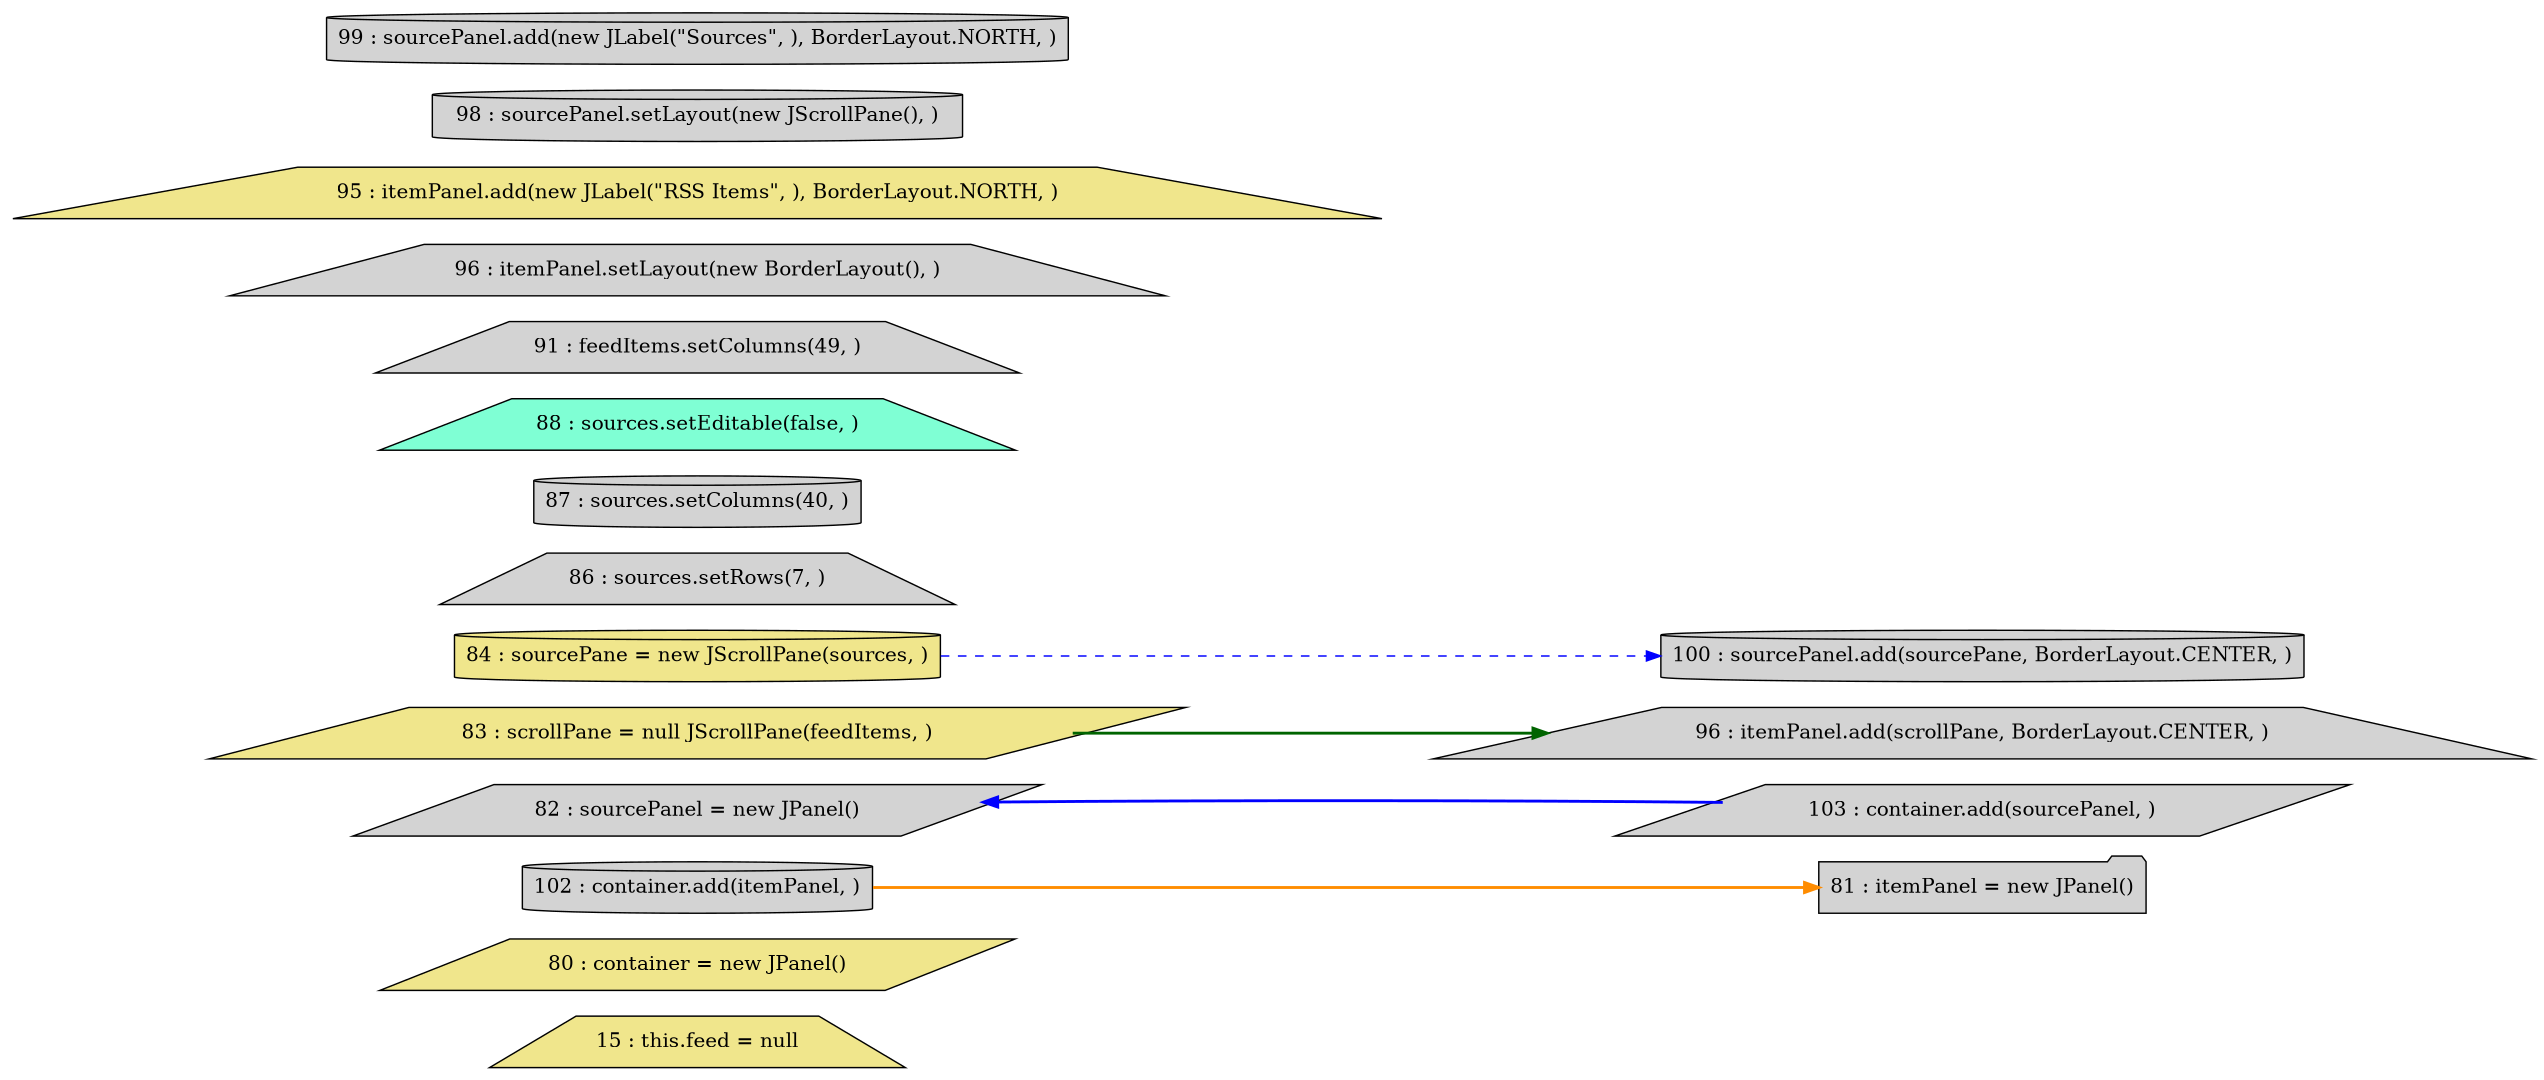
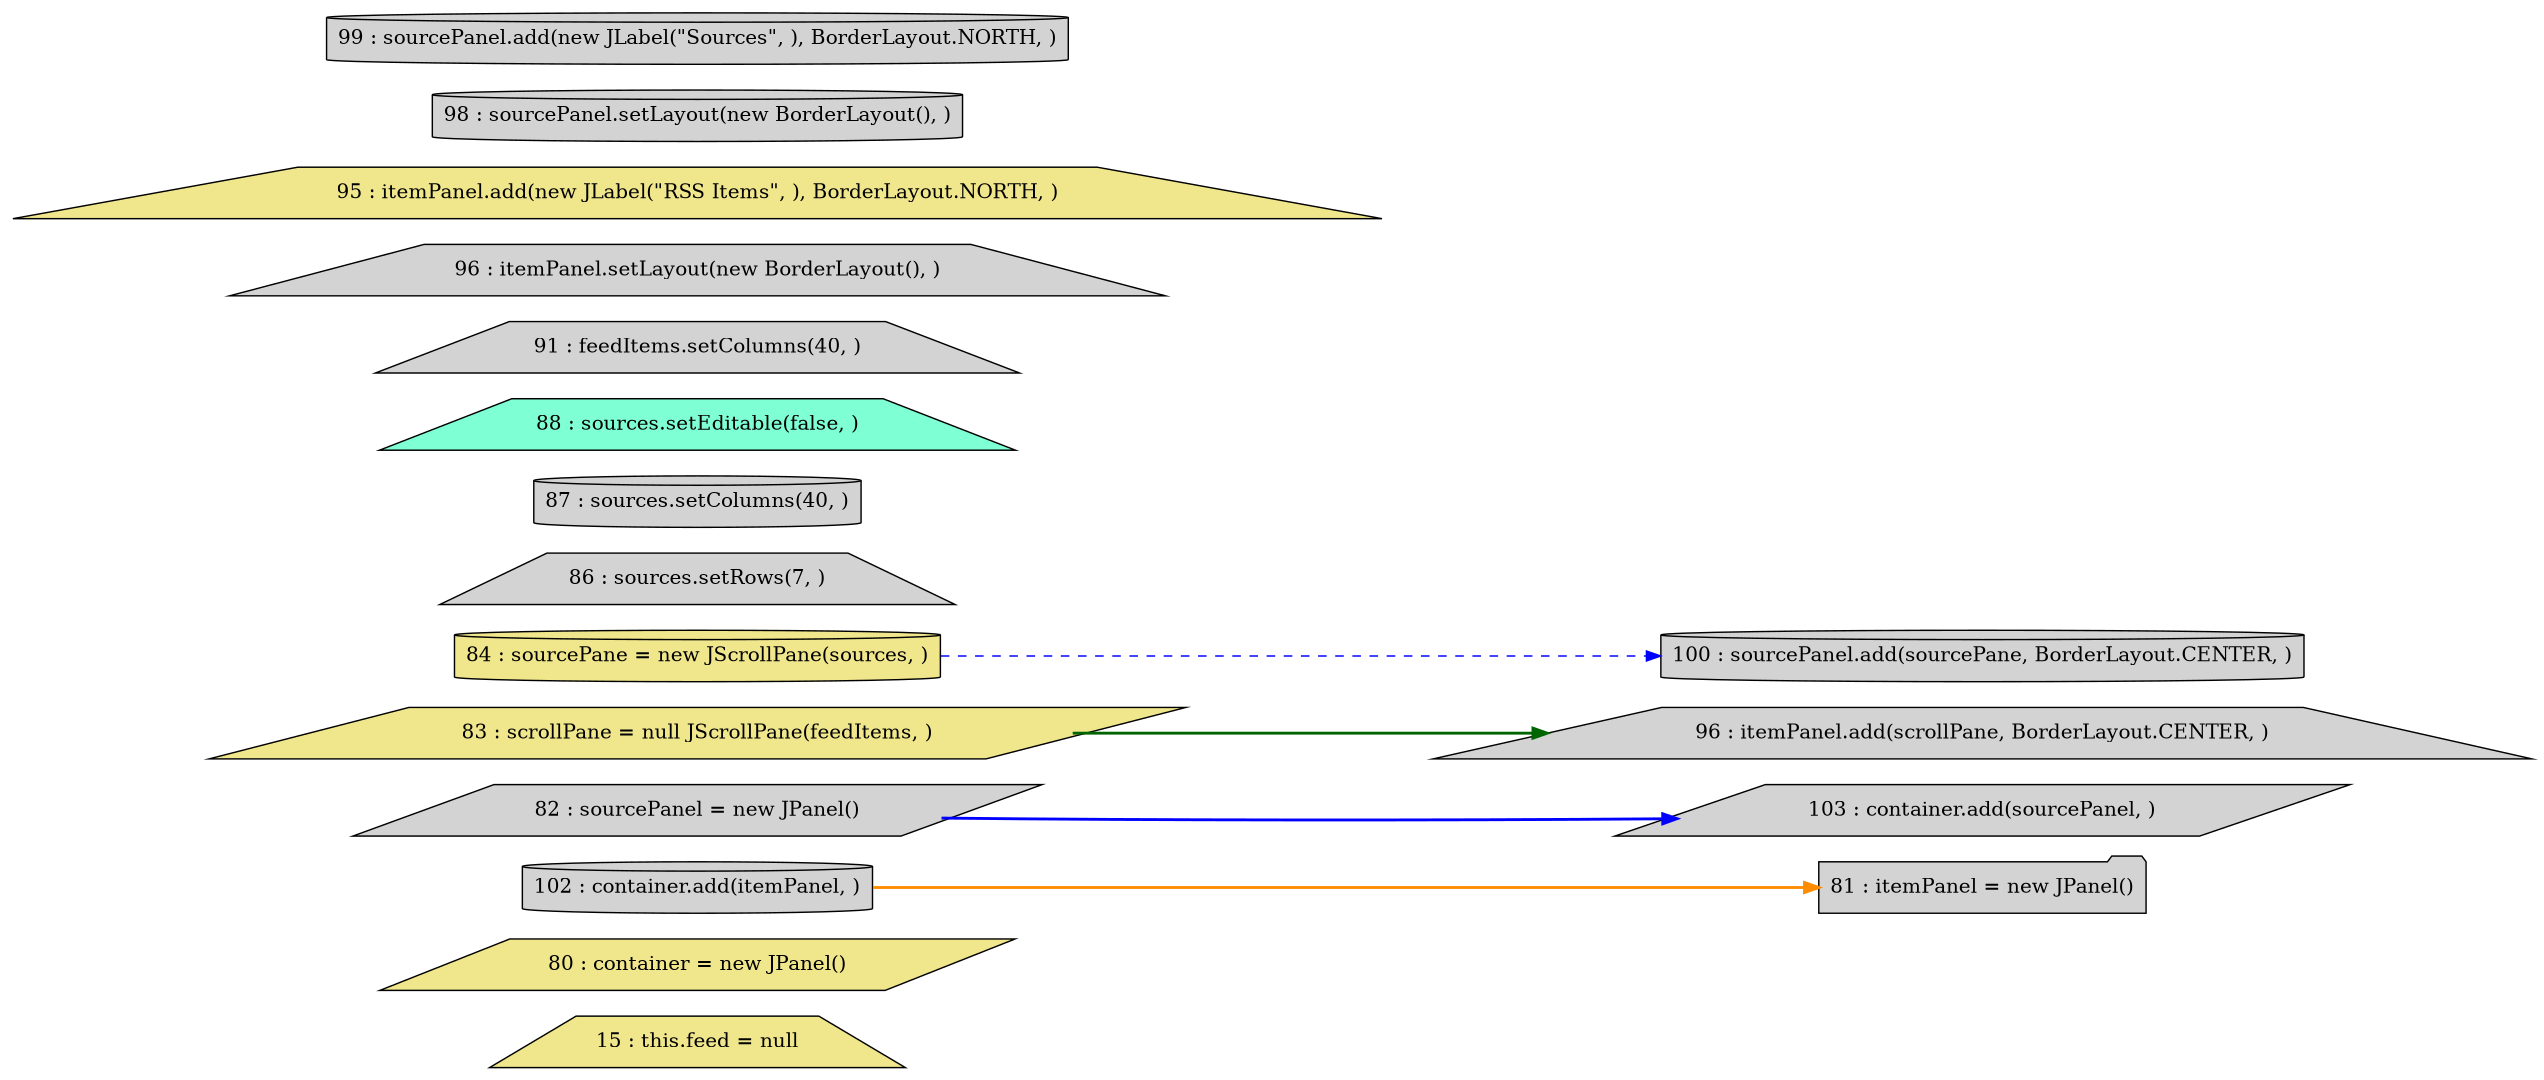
(697, 116) -> (697, 116)
(697, 347) -> (697, 347)
(1360, 801) -> (1302, 820)
